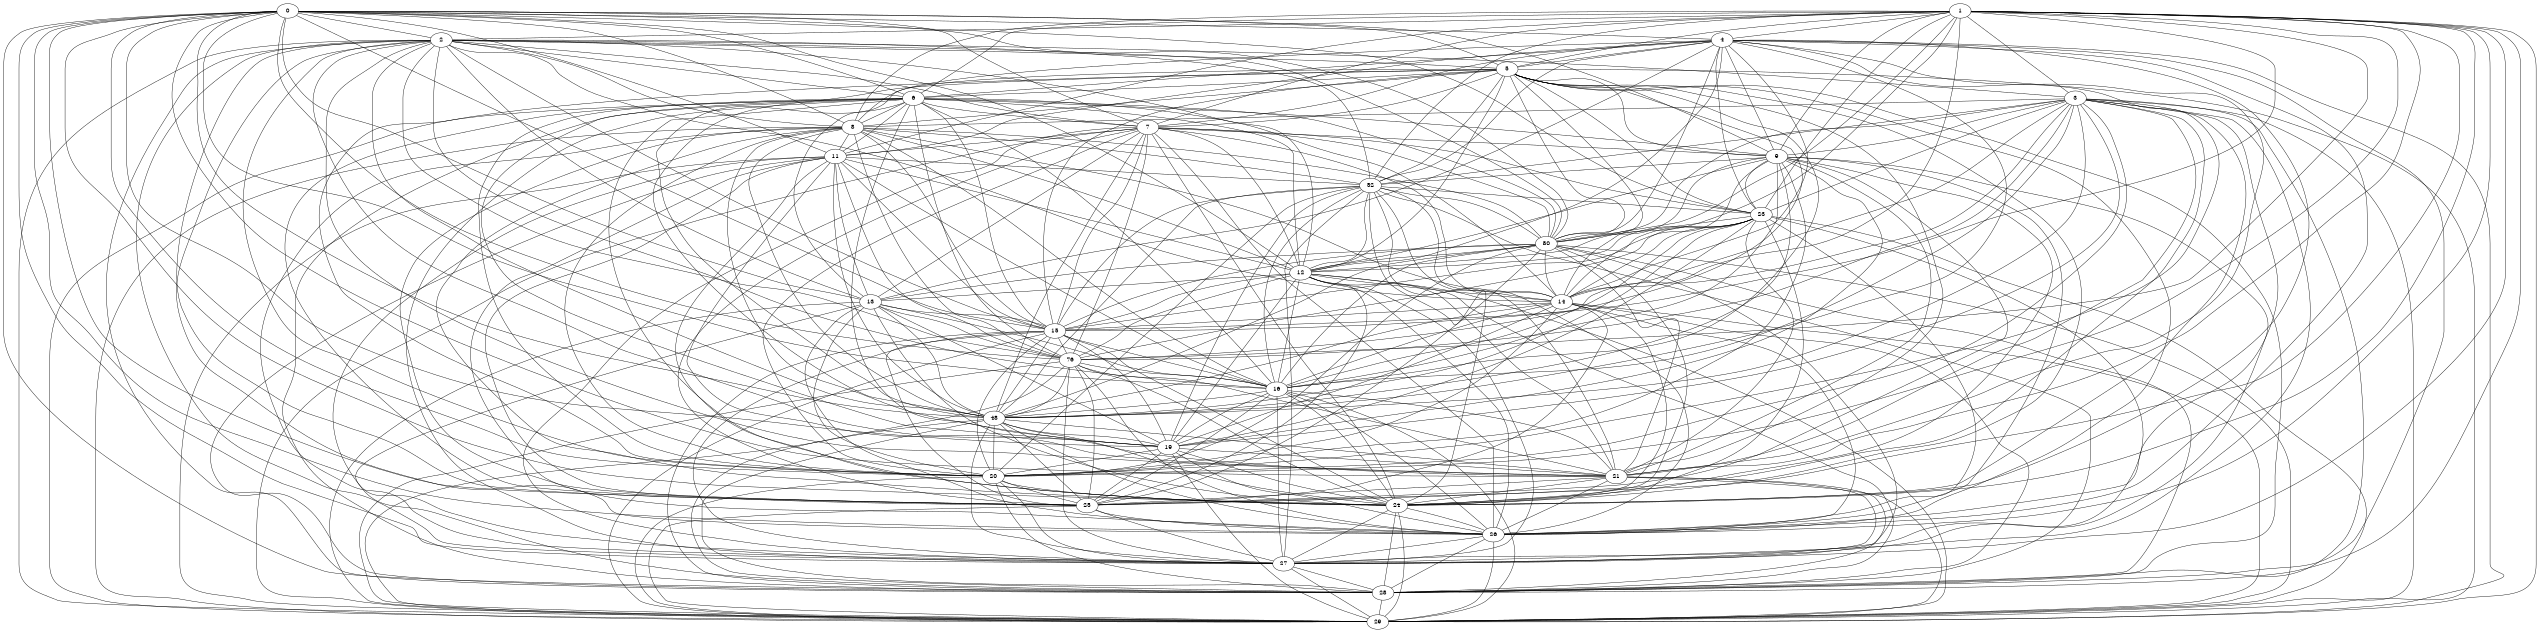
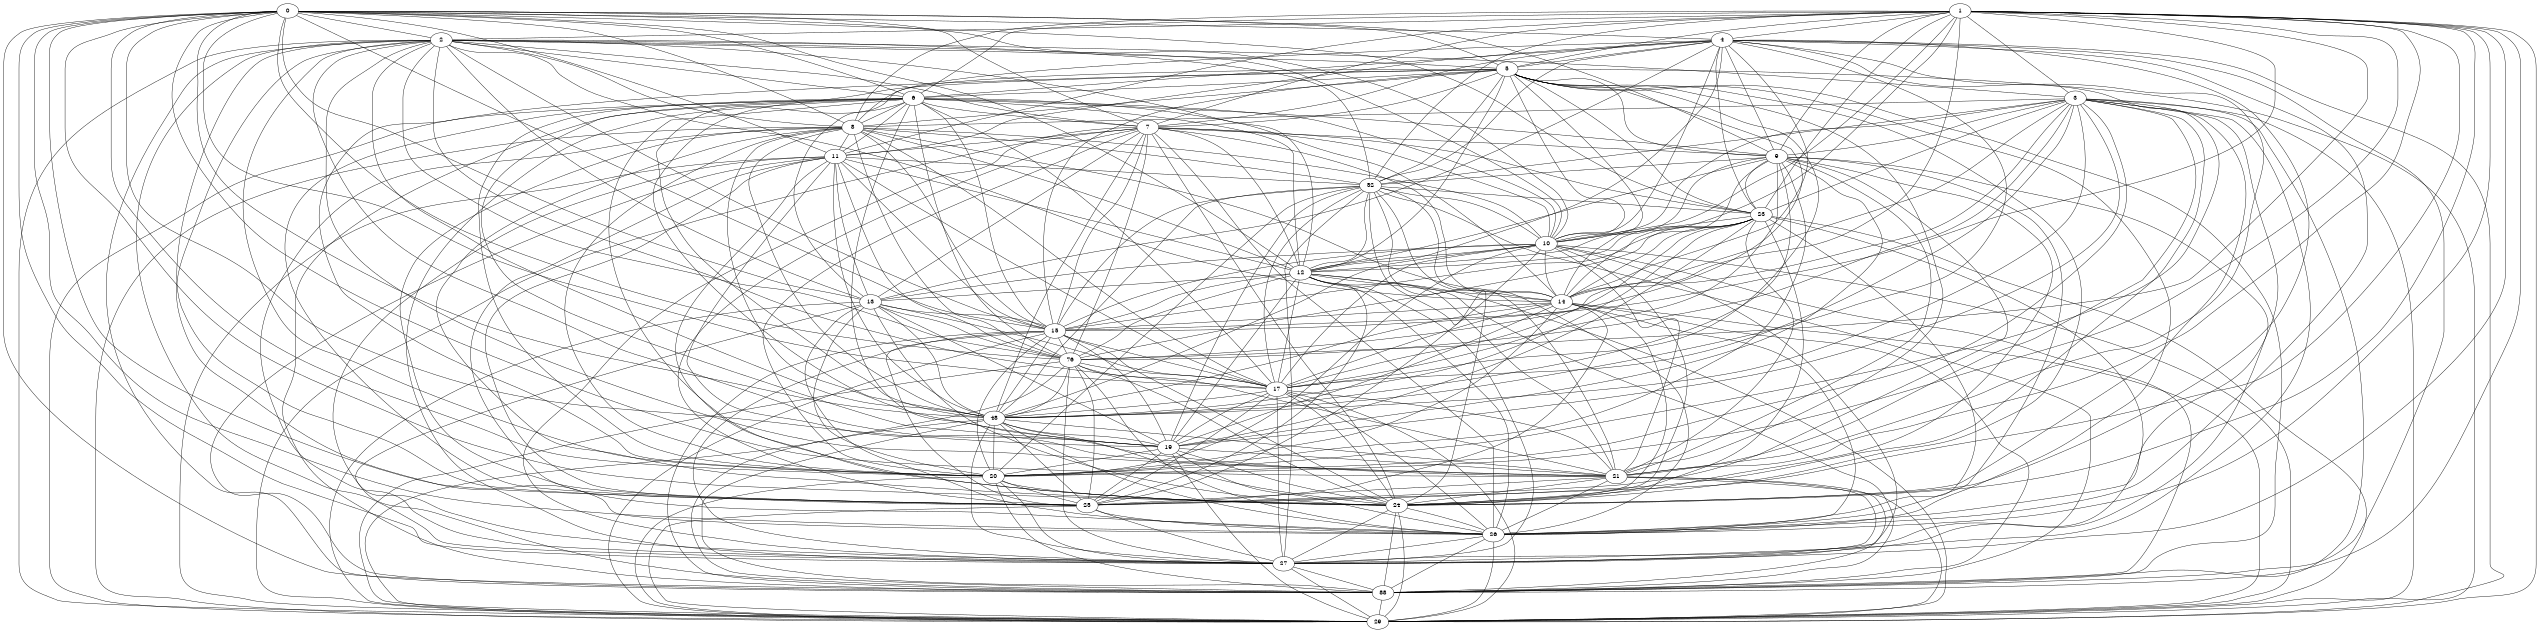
(1546, 244) -> (1546, 244)
(1277, 389) -> (1277, 389)
(1383, 593) -> (1383, 593)
